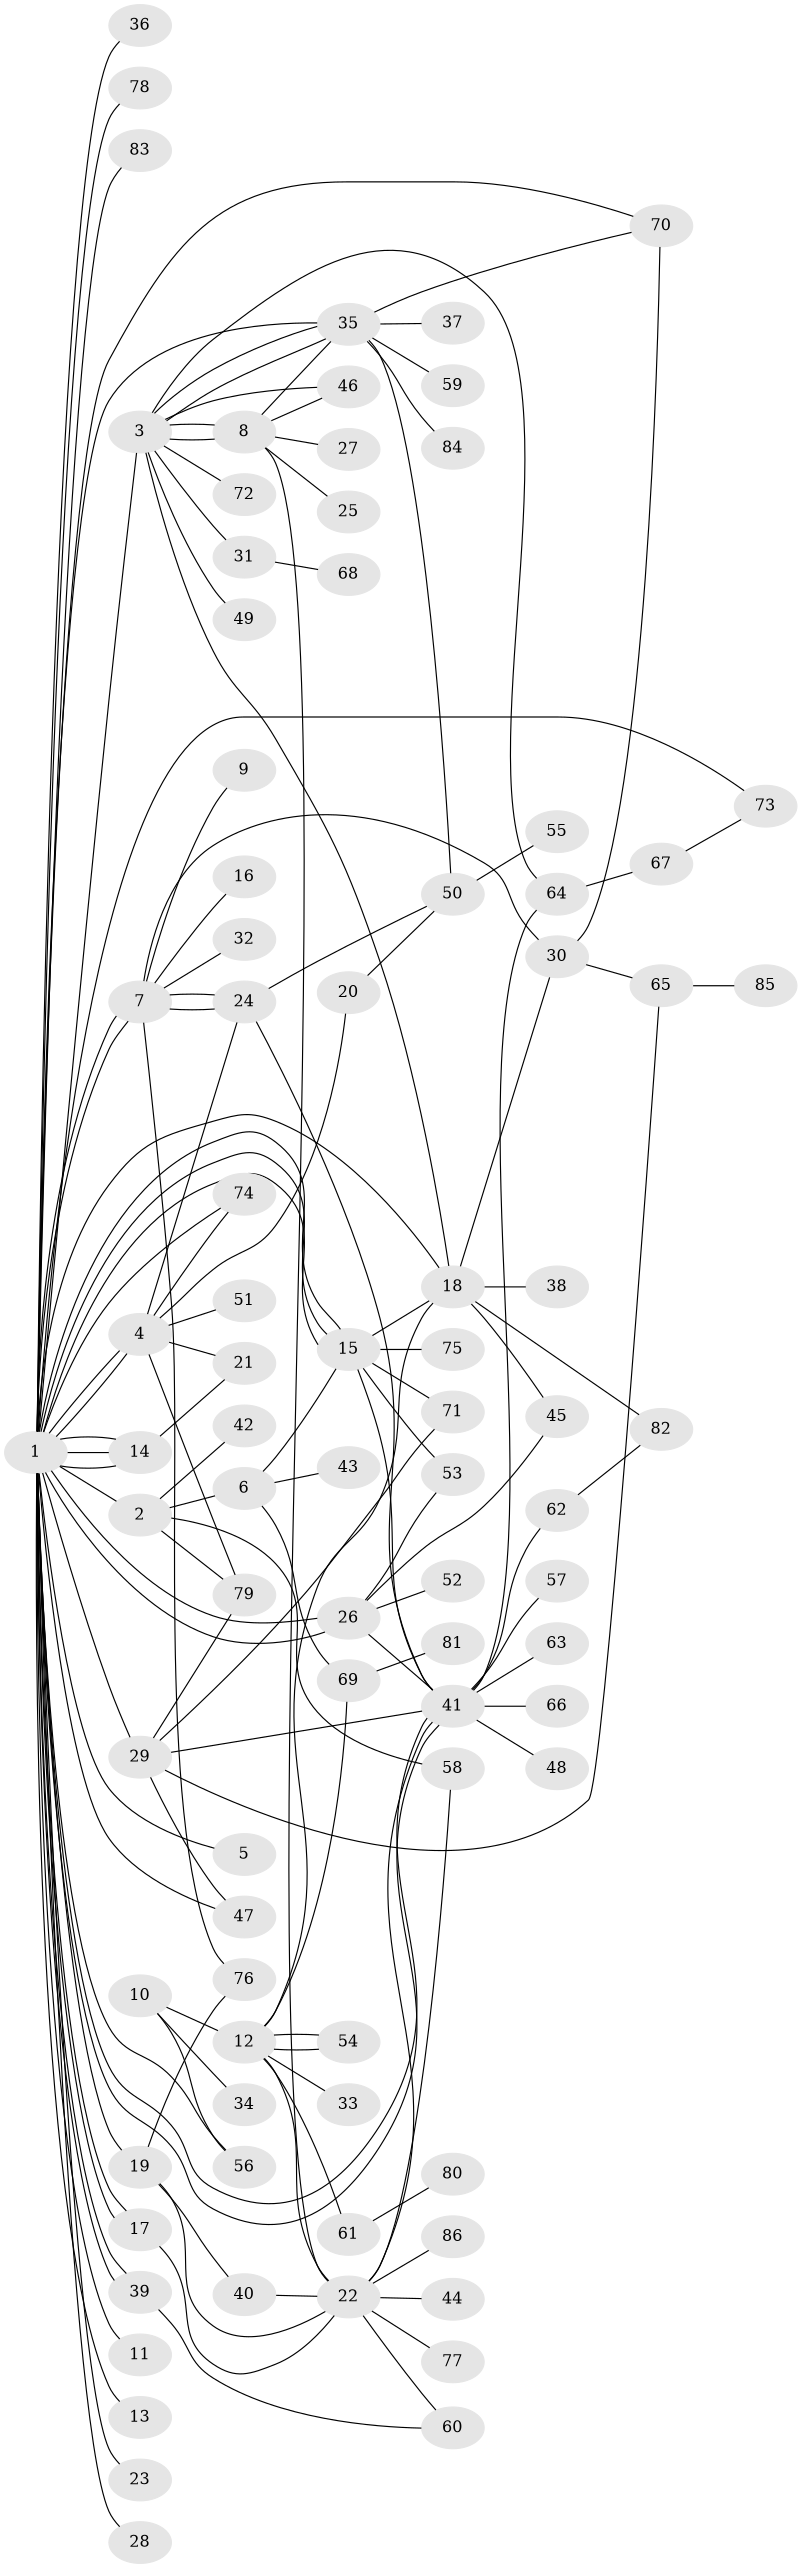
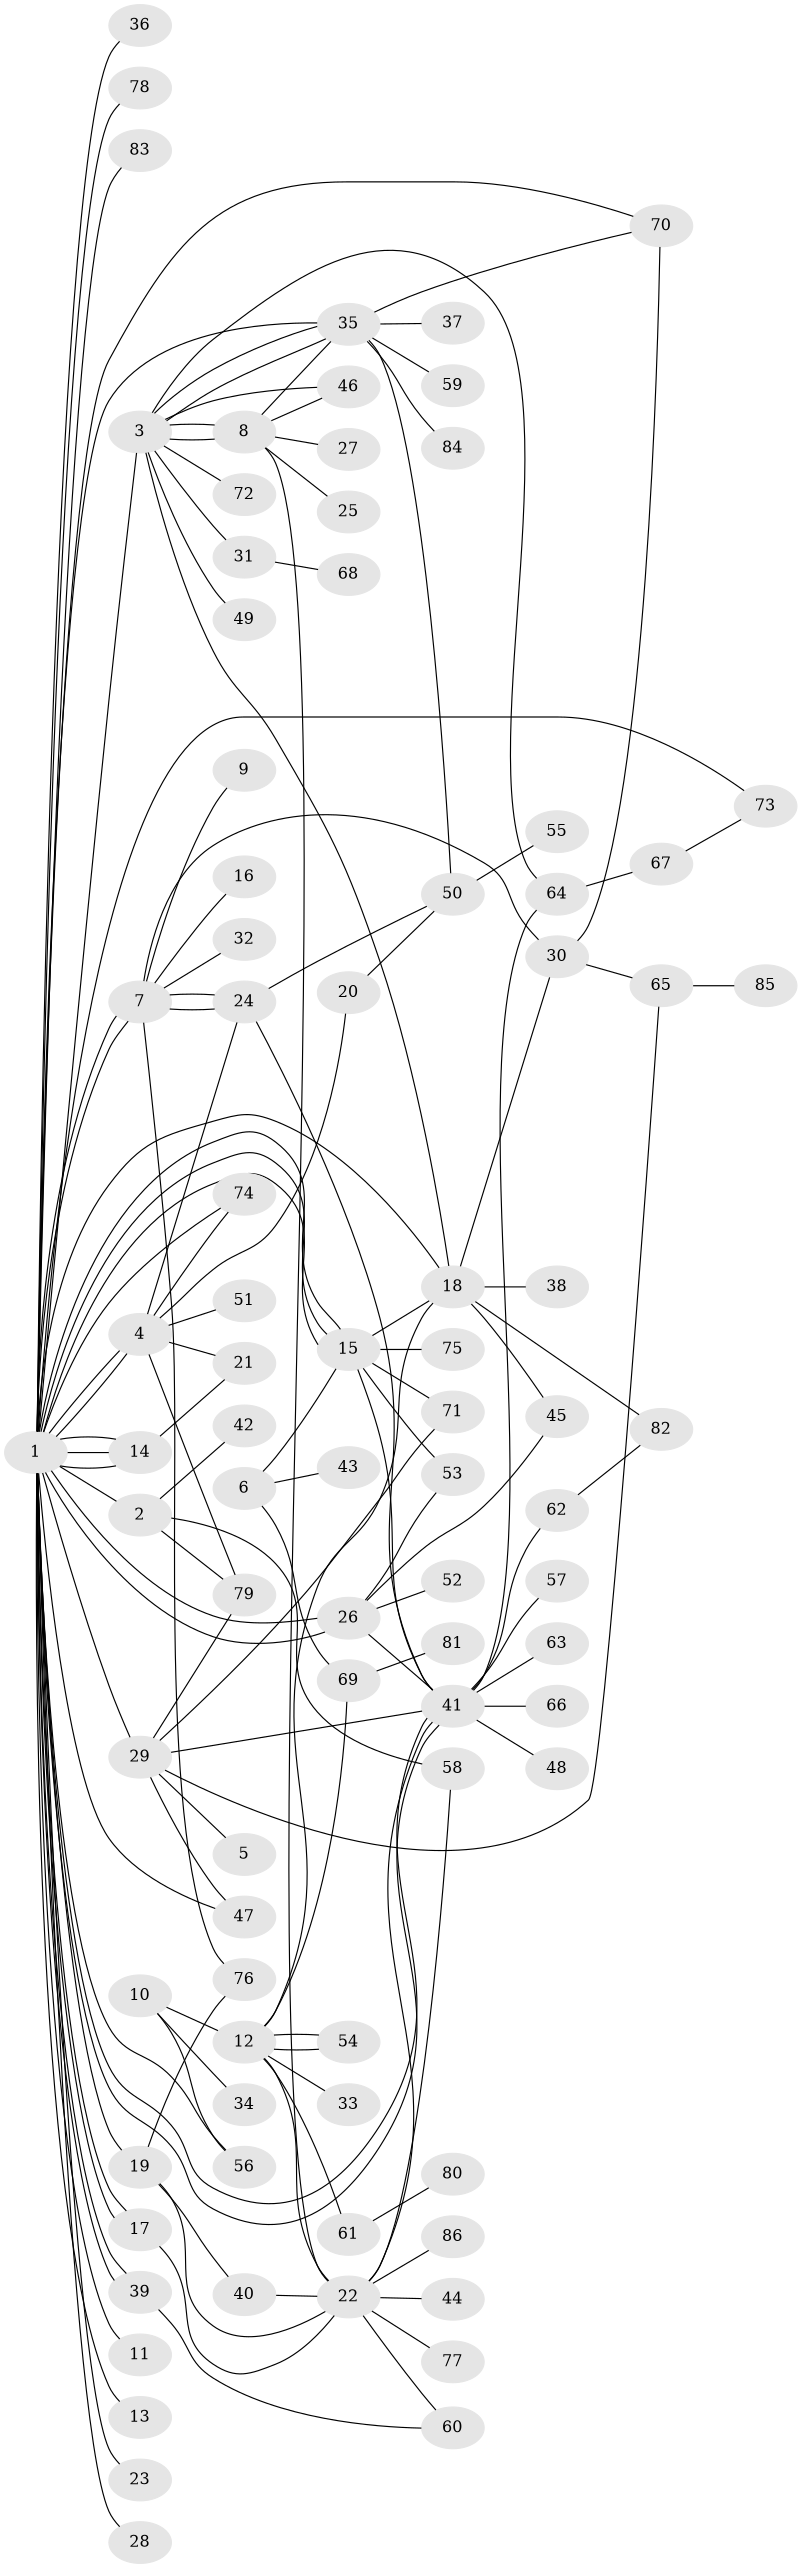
(192, 1502) -> none
(74, 1695) -> (192, 1806)
